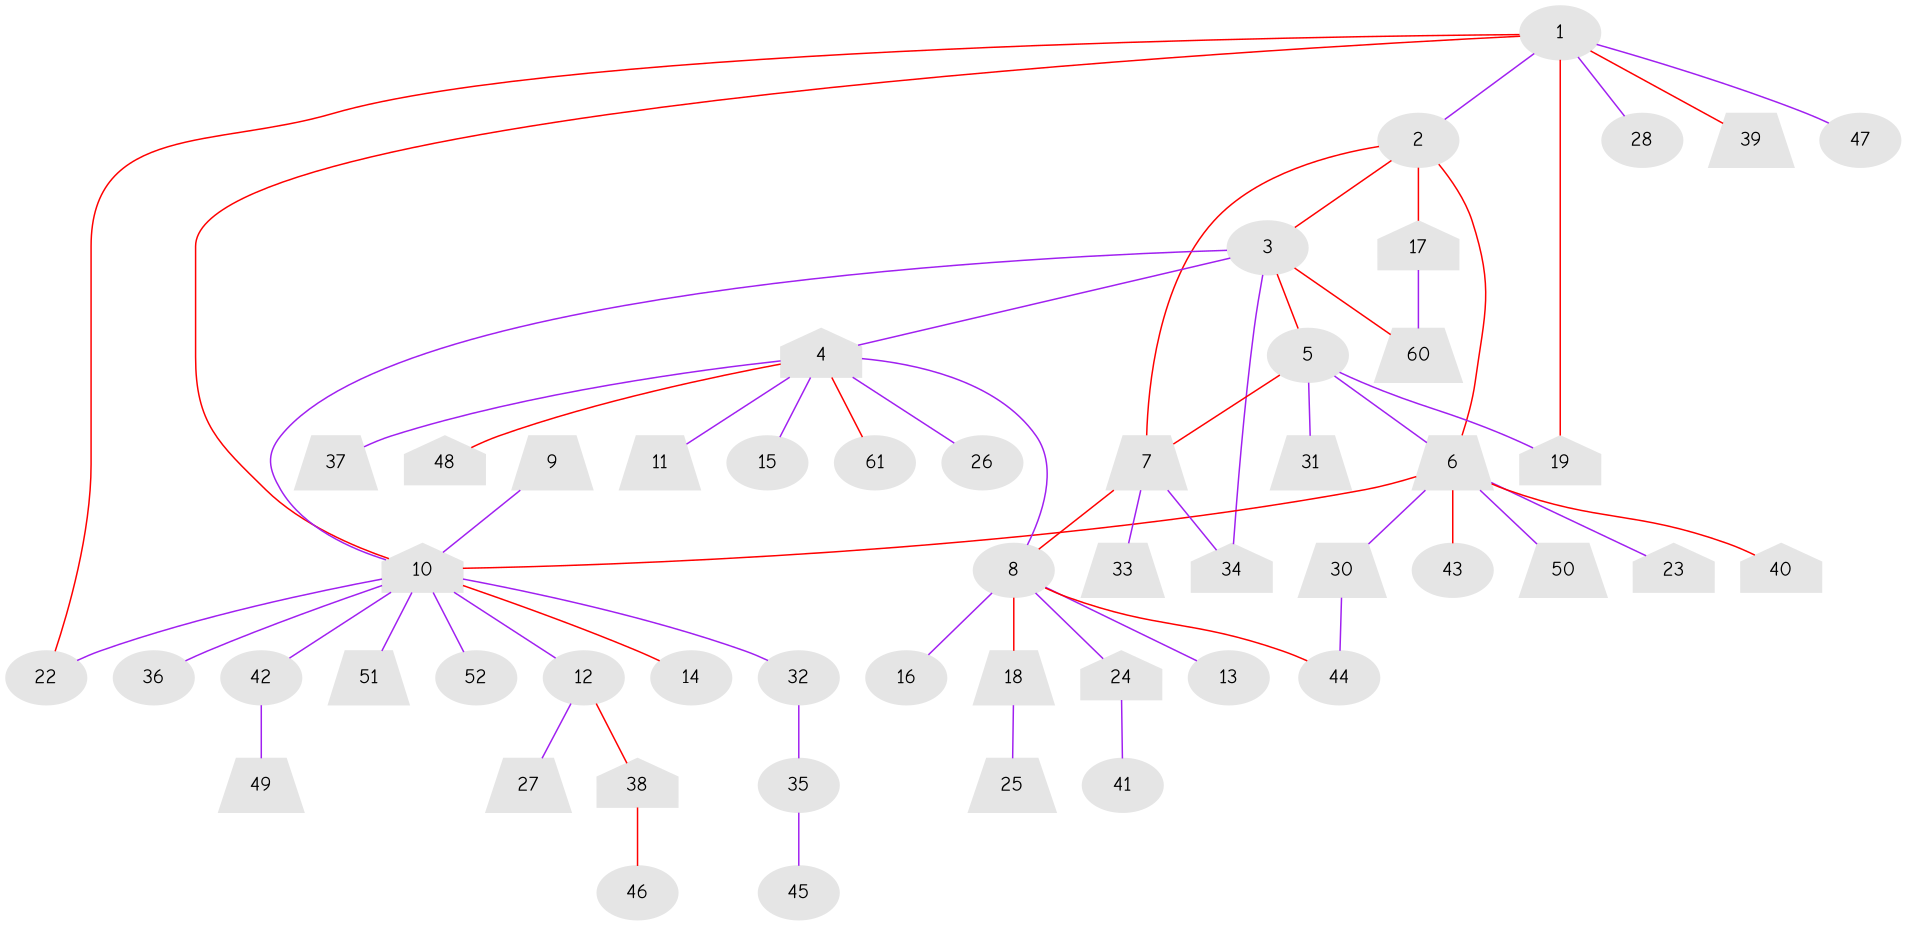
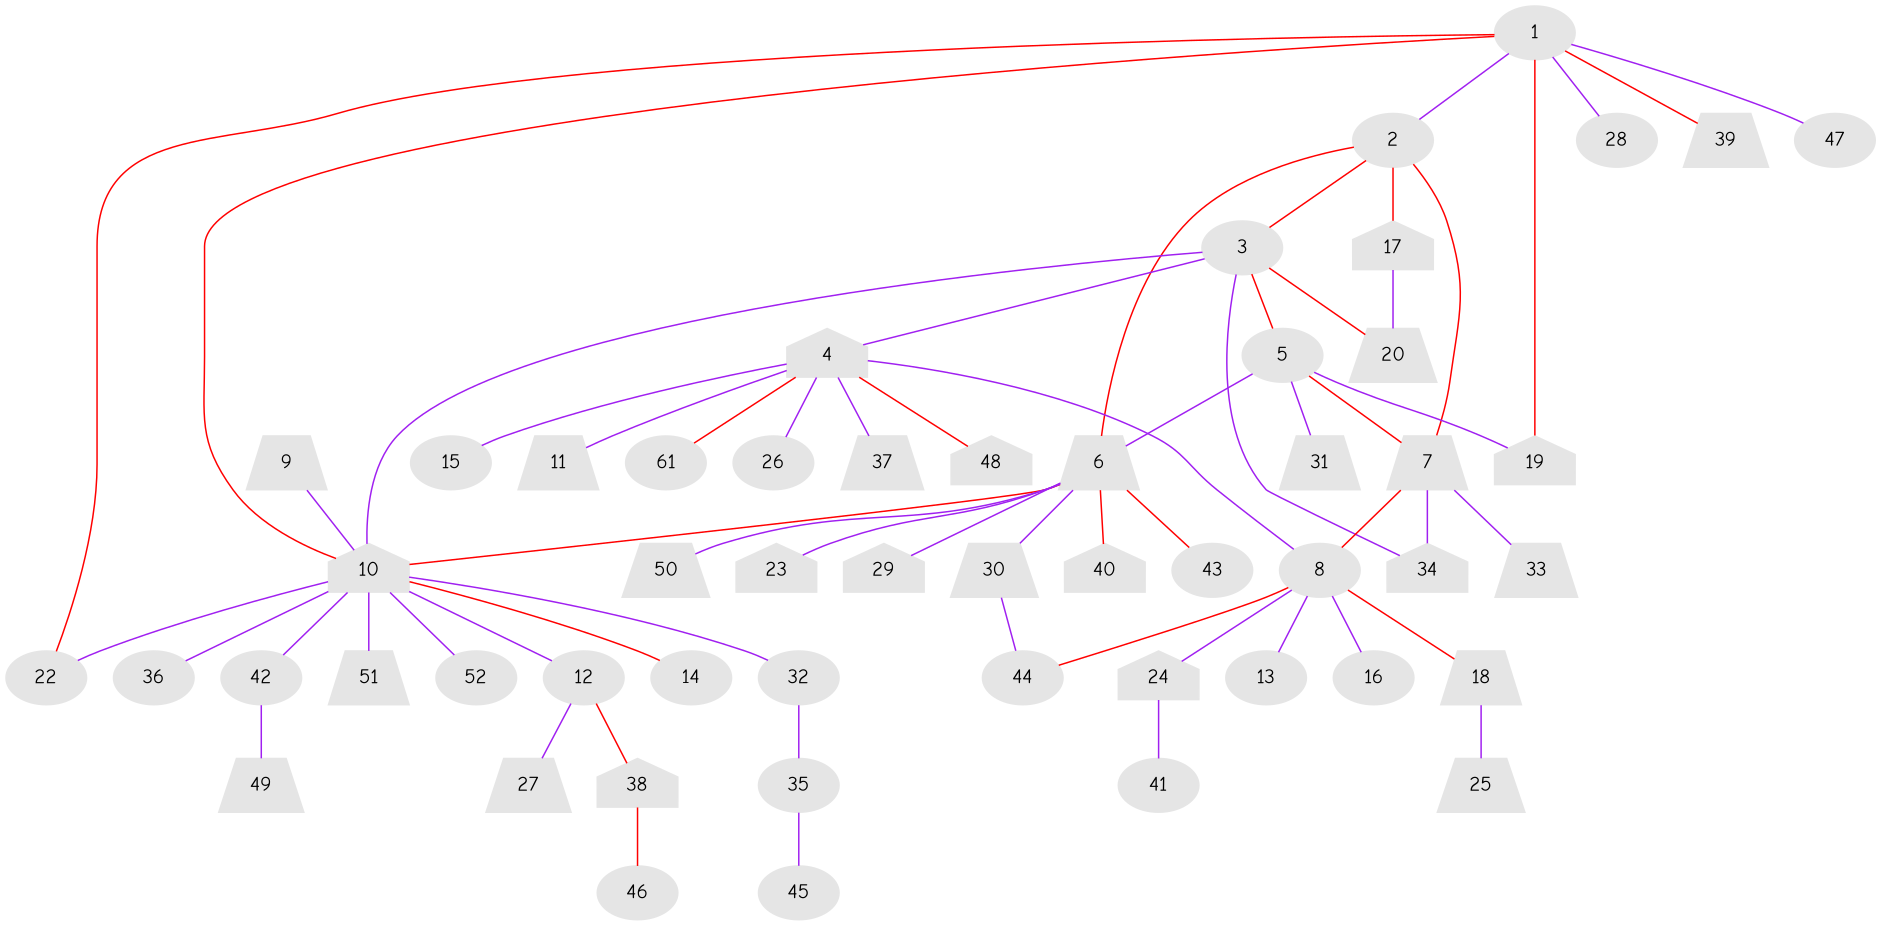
(1418, 355) -> (1393, 355)
none -> (884, 570)
